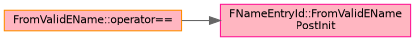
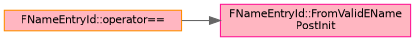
(93, 21) -> (93, 21)
